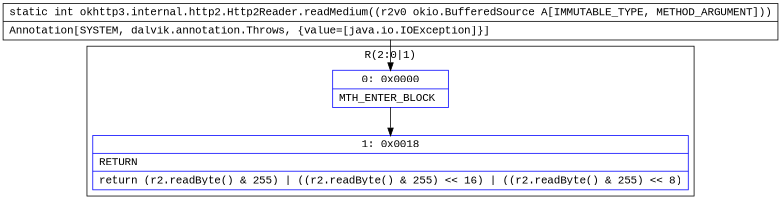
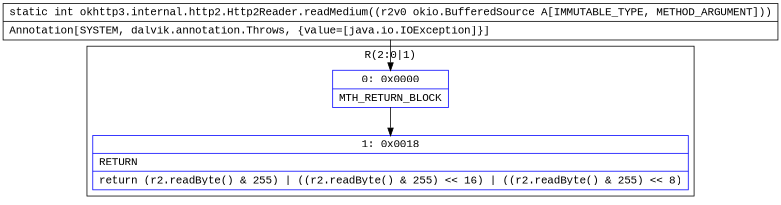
(387, 98) -> (391, 98)
